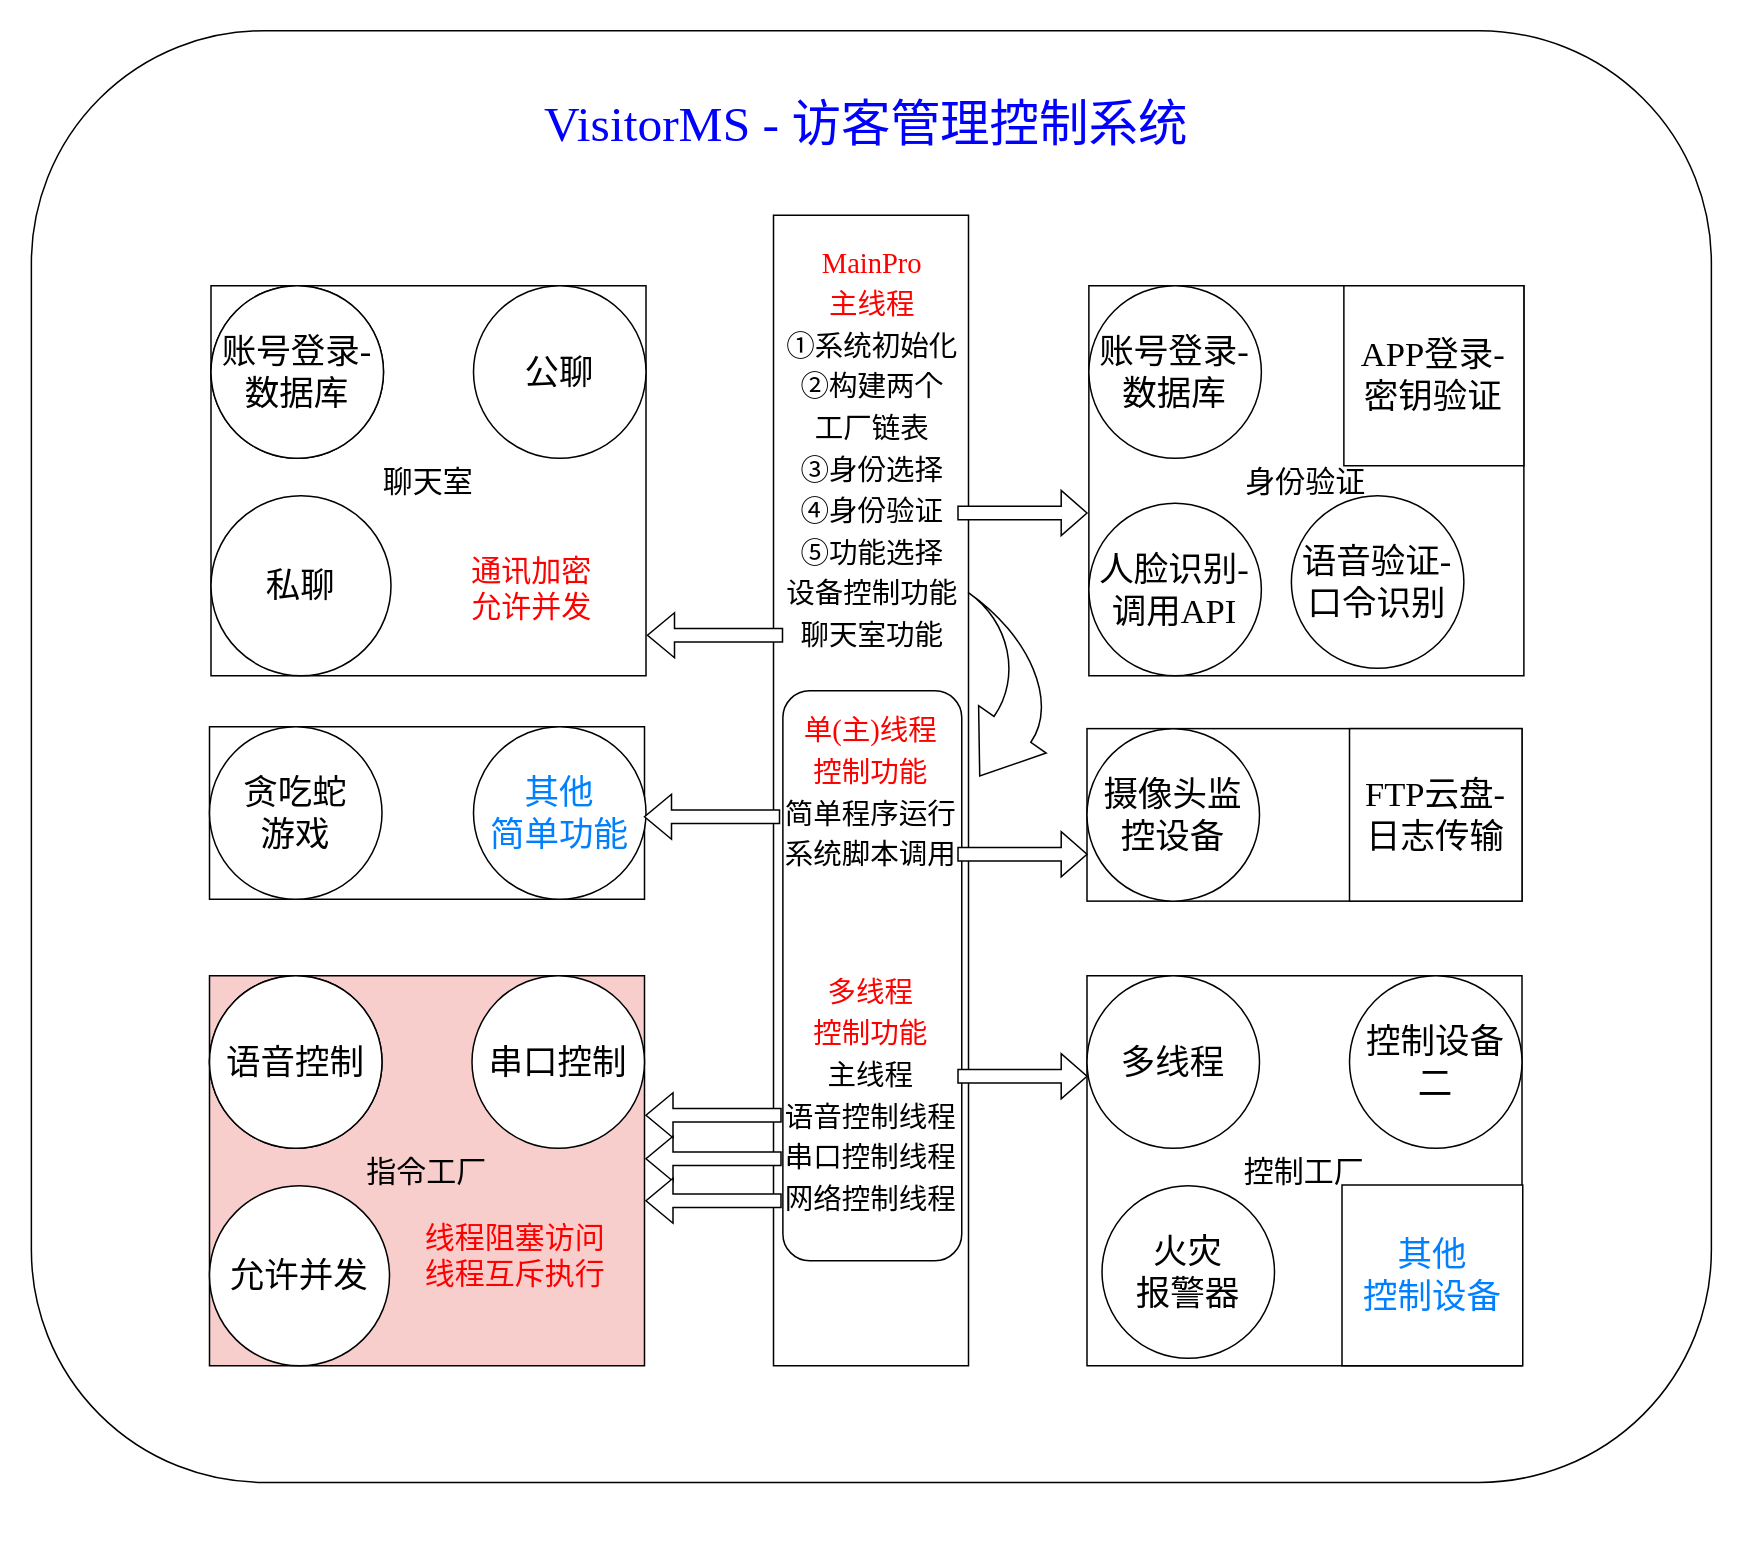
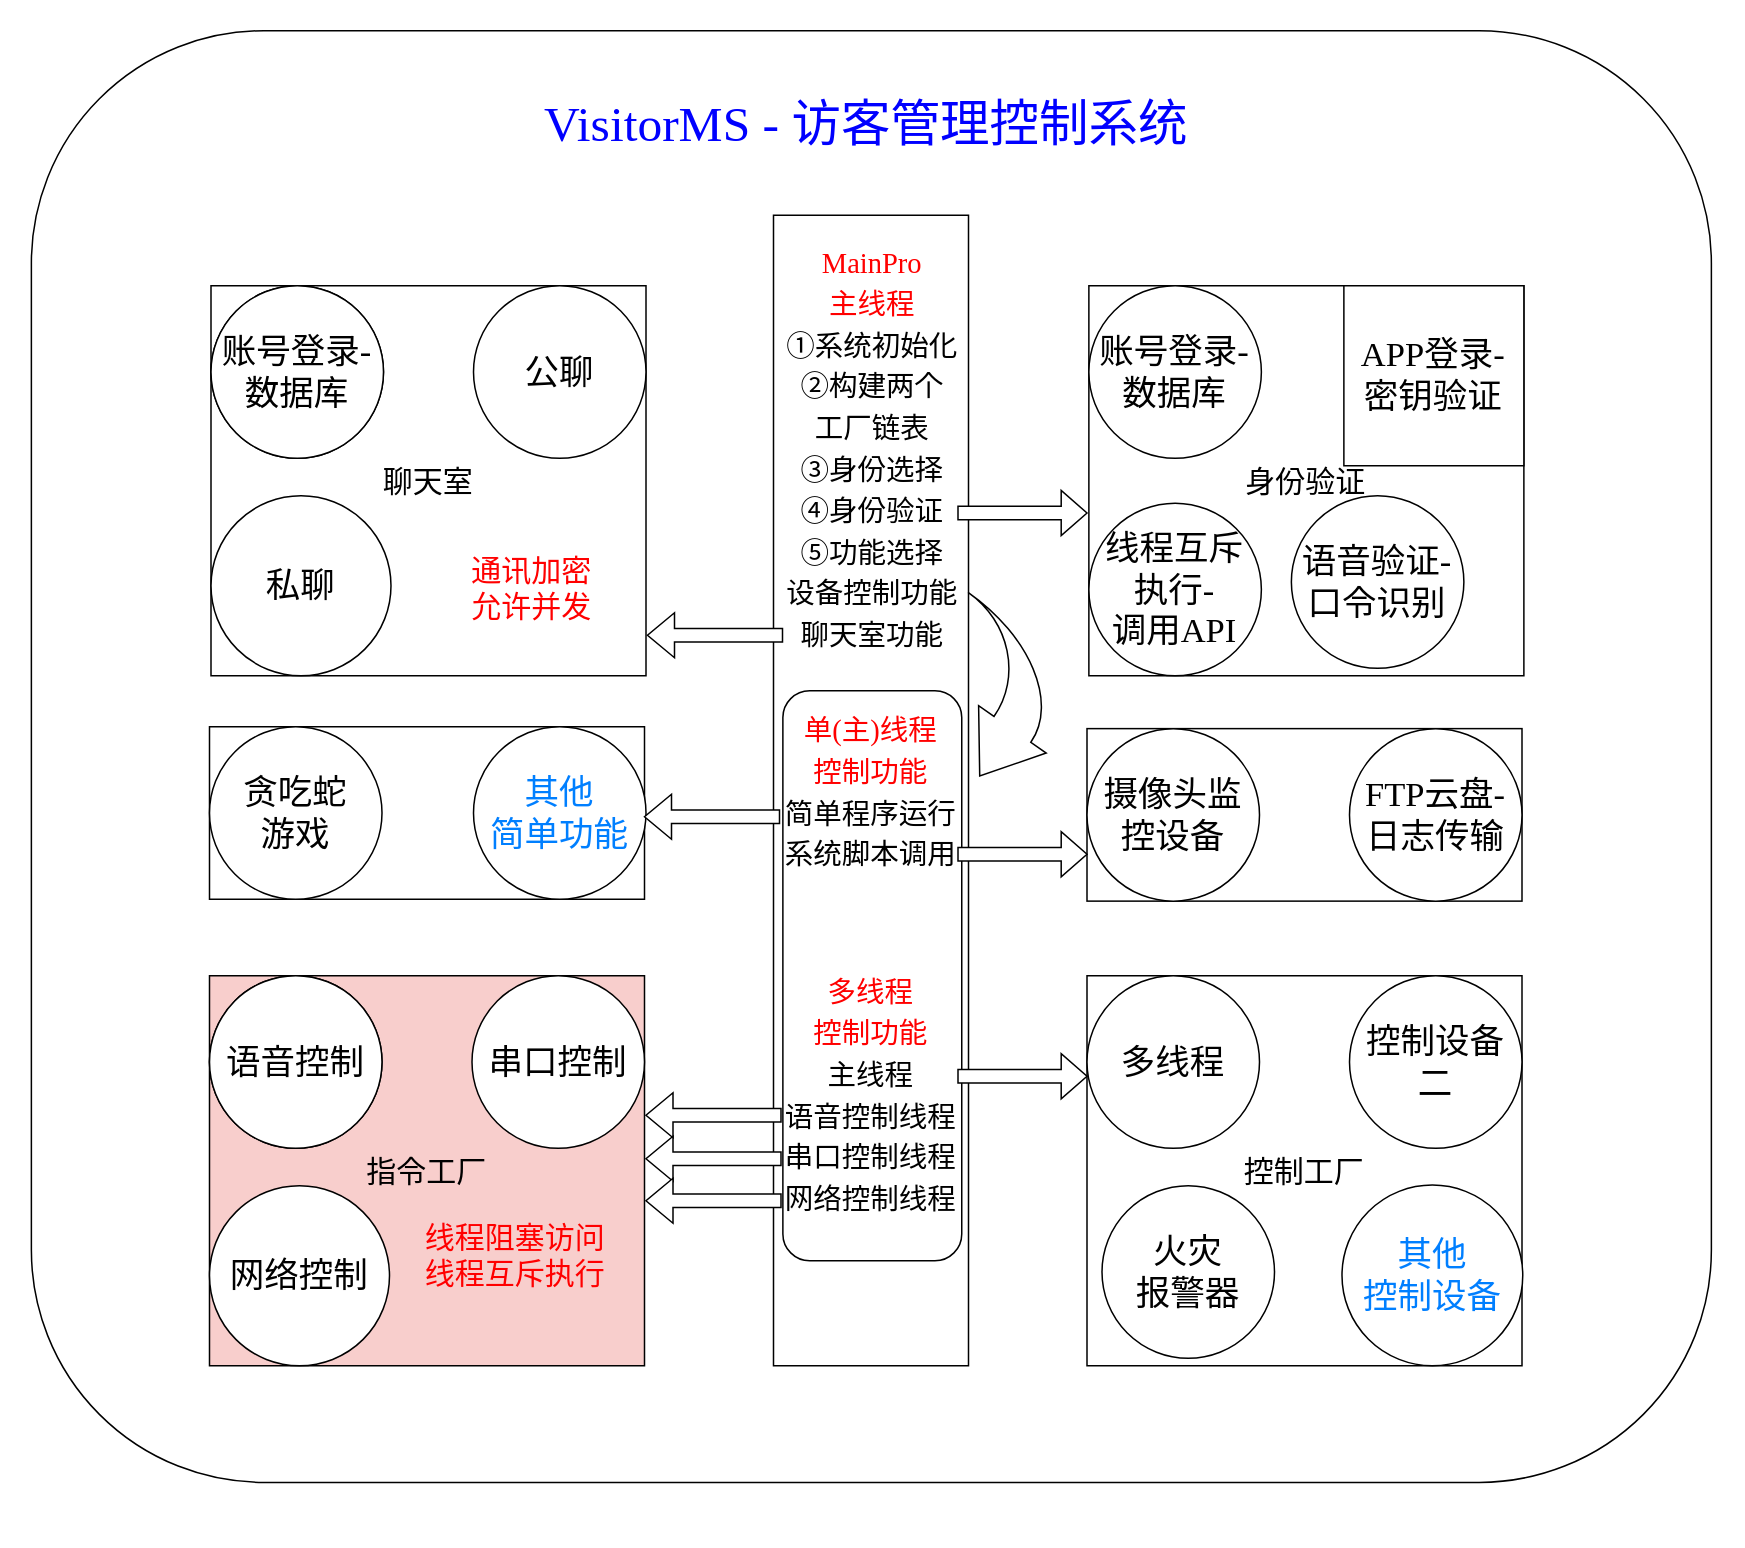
(1175, 590) -> (1175, 590)
(1436, 815) -> (1436, 815)
(1432, 1275) -> (1432, 1275)
(299, 1276) -> (299, 1276)
